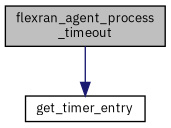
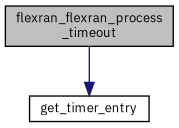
(85, 26) -> (89, 26)
